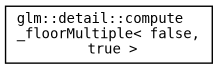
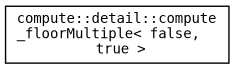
(109, 35) -> (117, 35)
